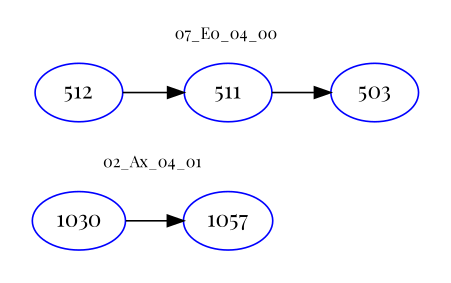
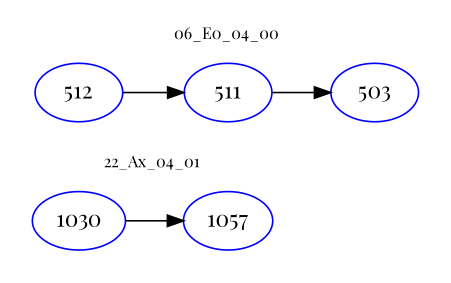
(227, 35) -> (227, 35)
(152, 163) -> (152, 163)
